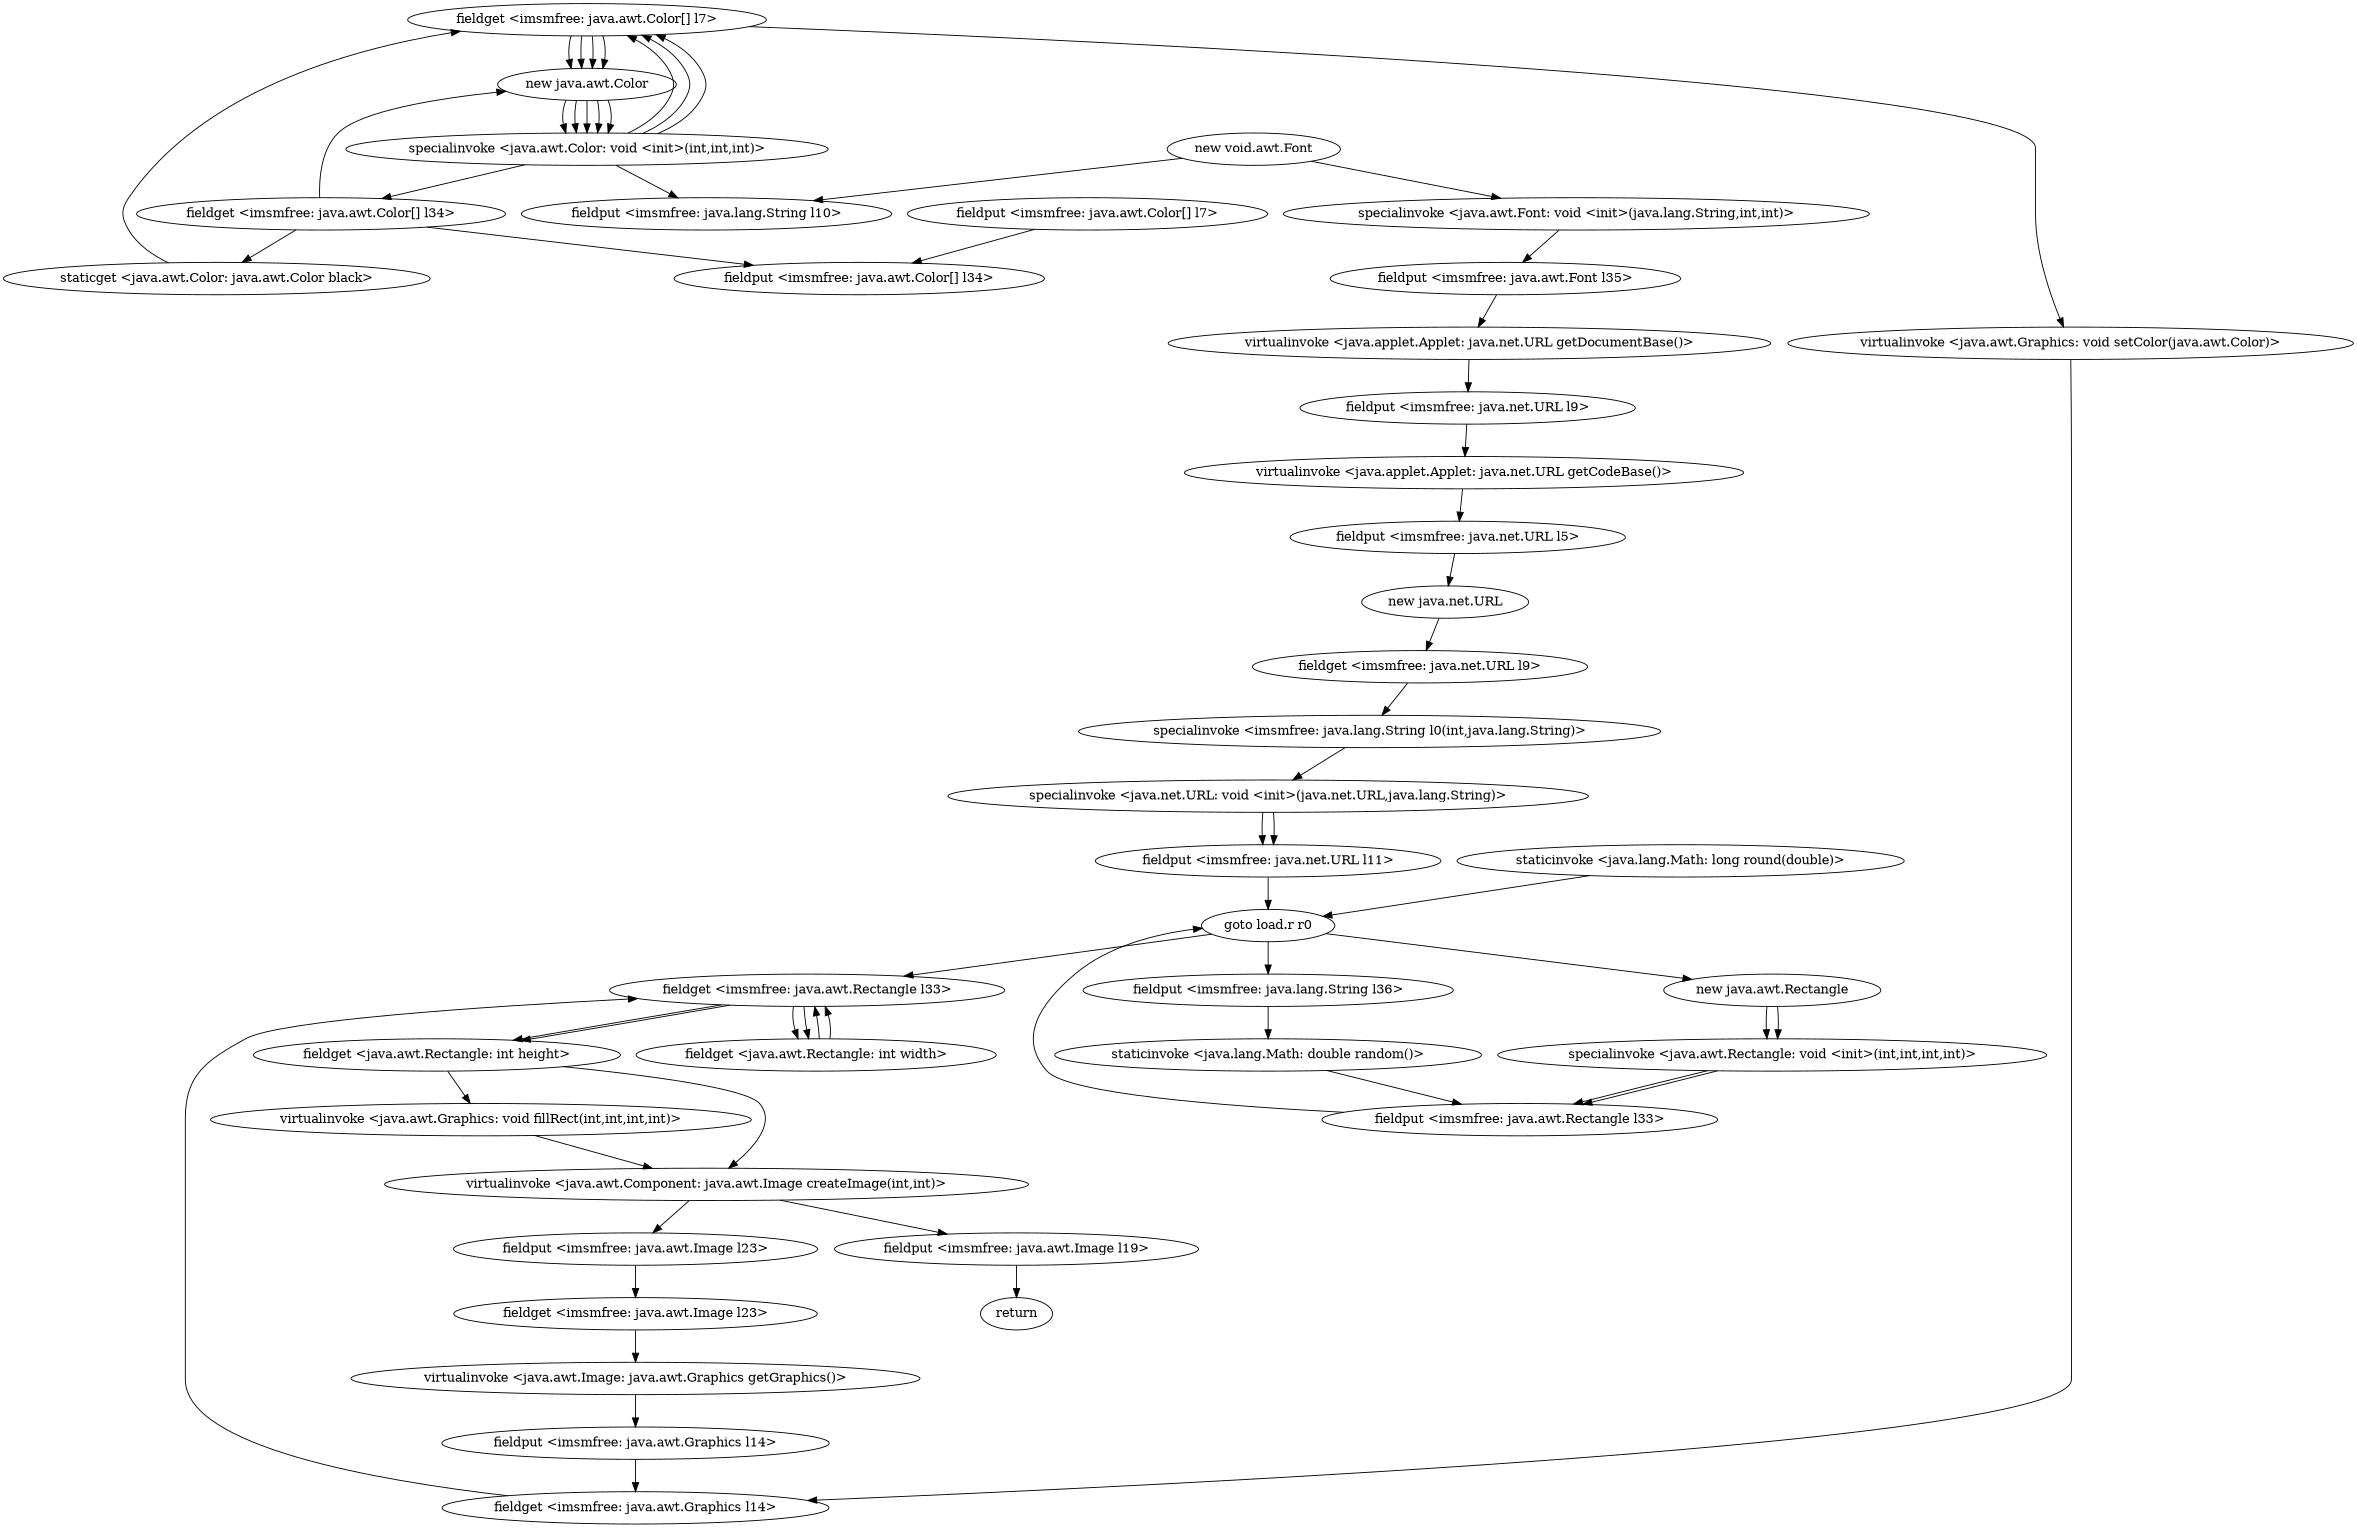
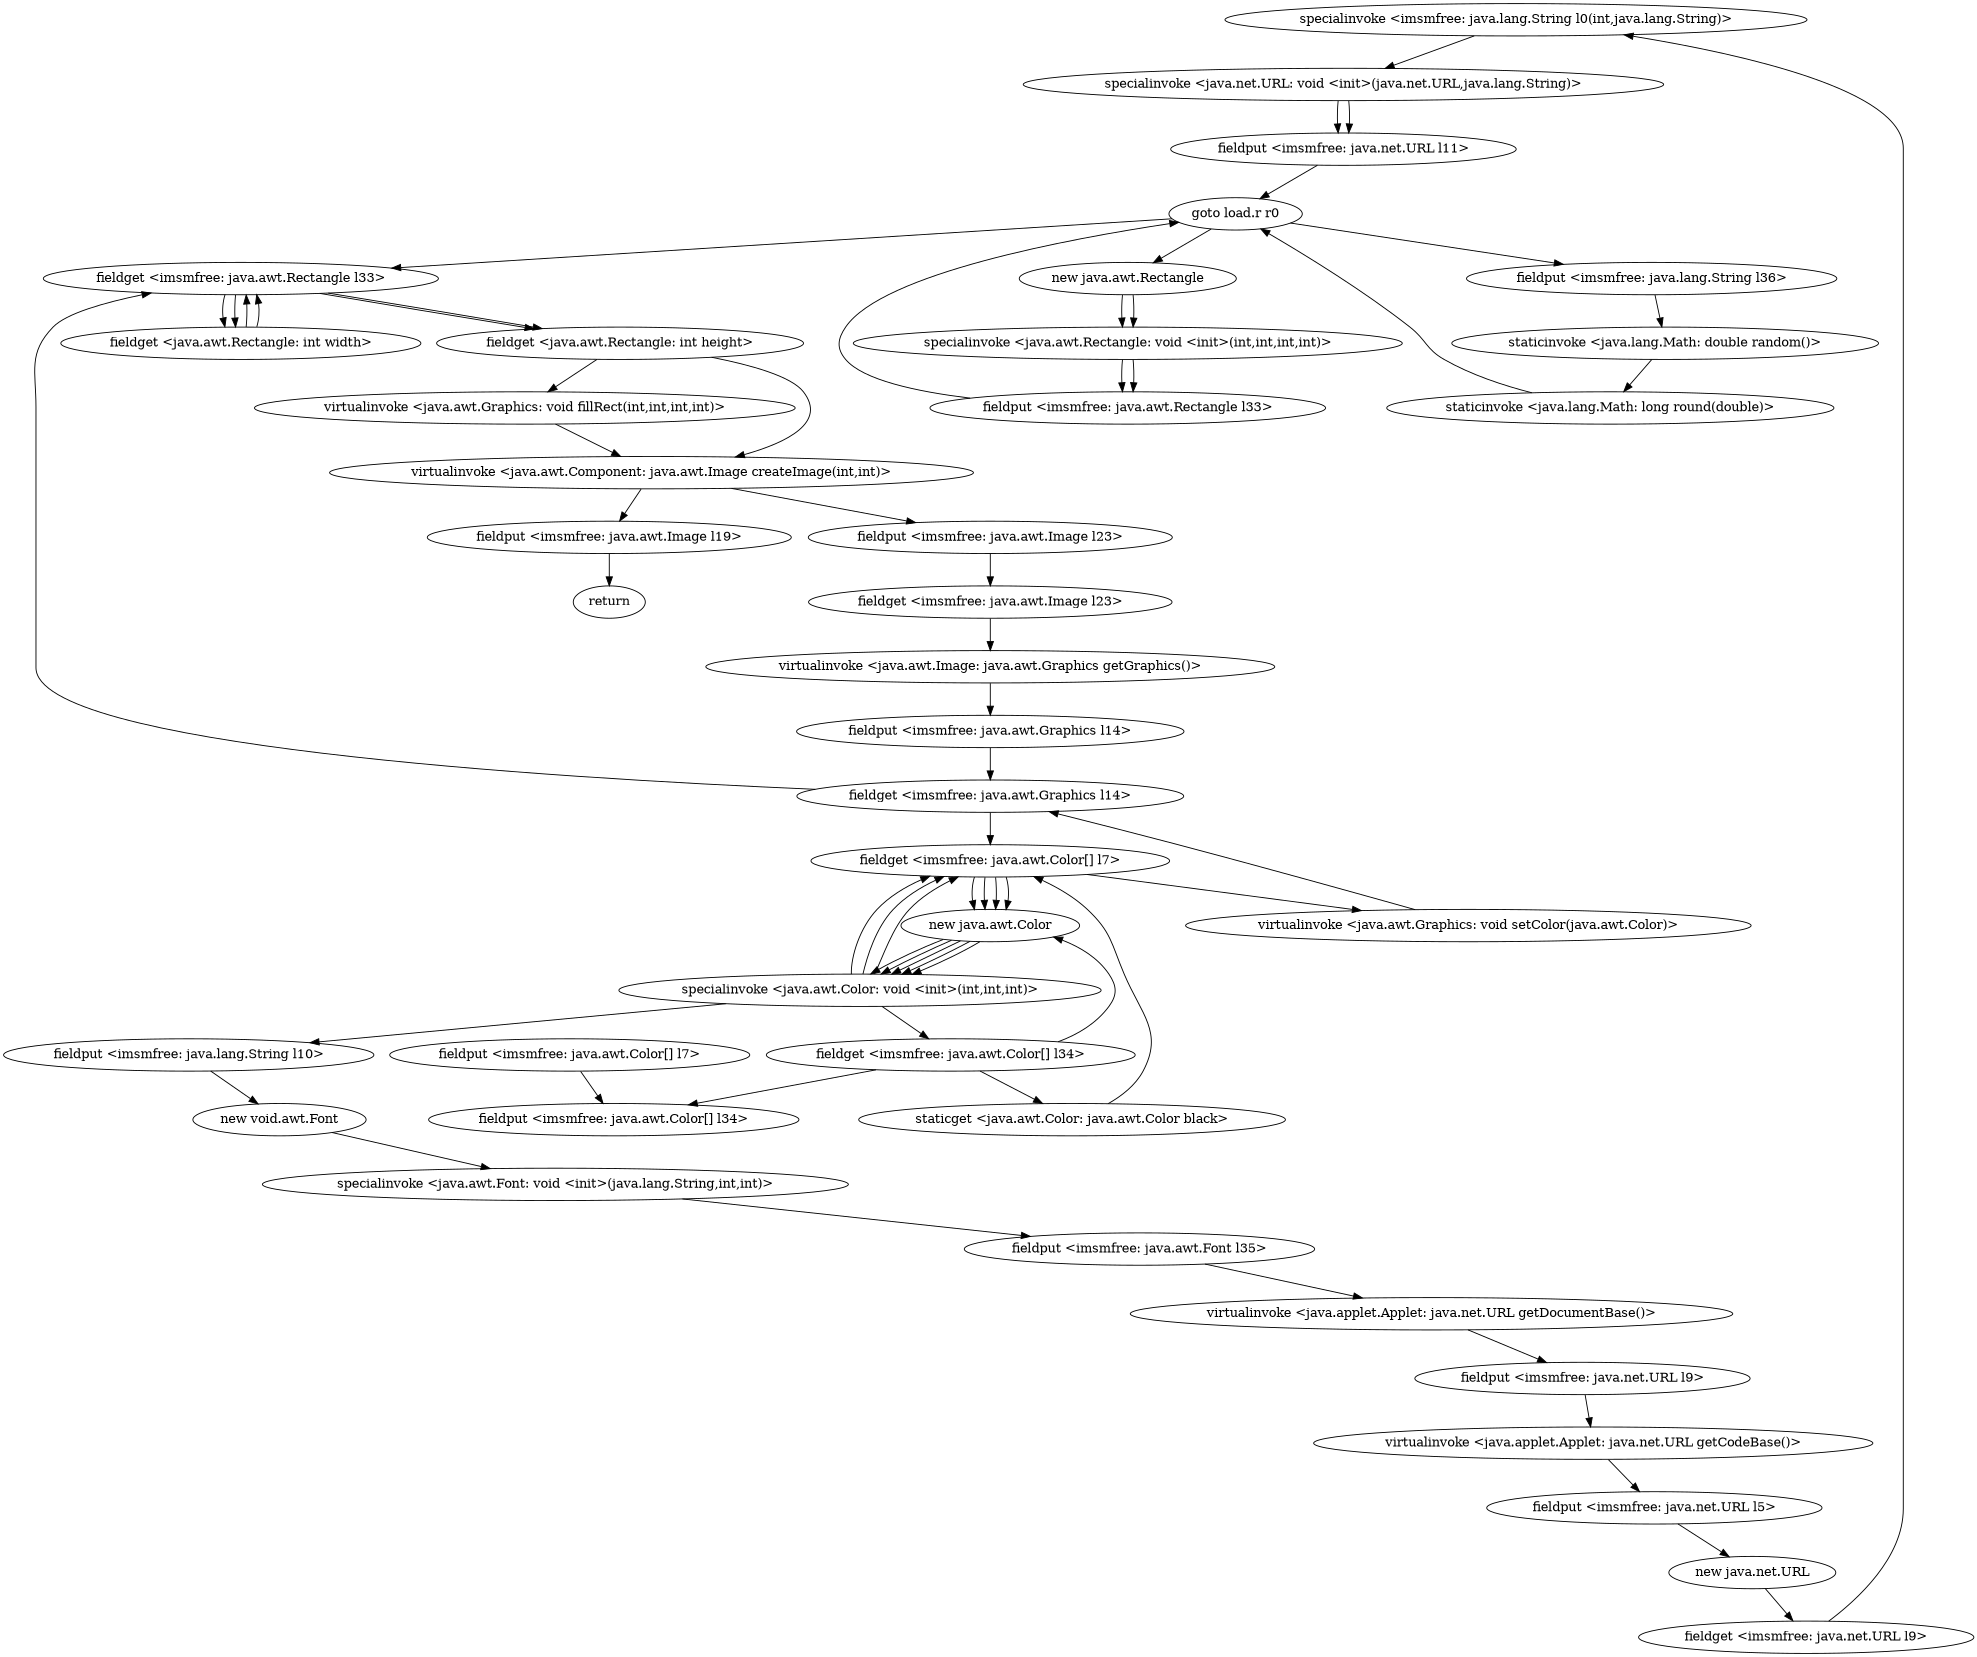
(1002, 179) -> (231, 1085)
none -> (990, 824)
(1390, 1086) -> (1641, 372)
